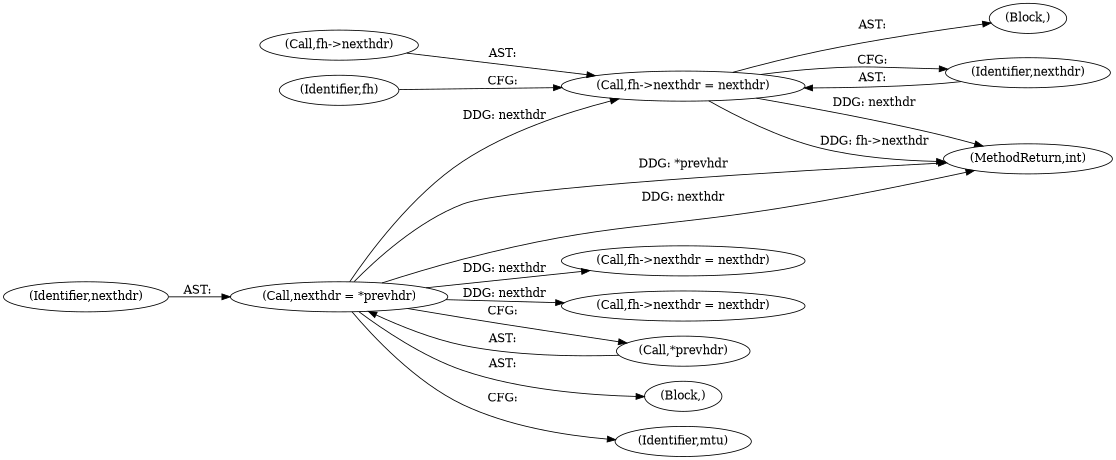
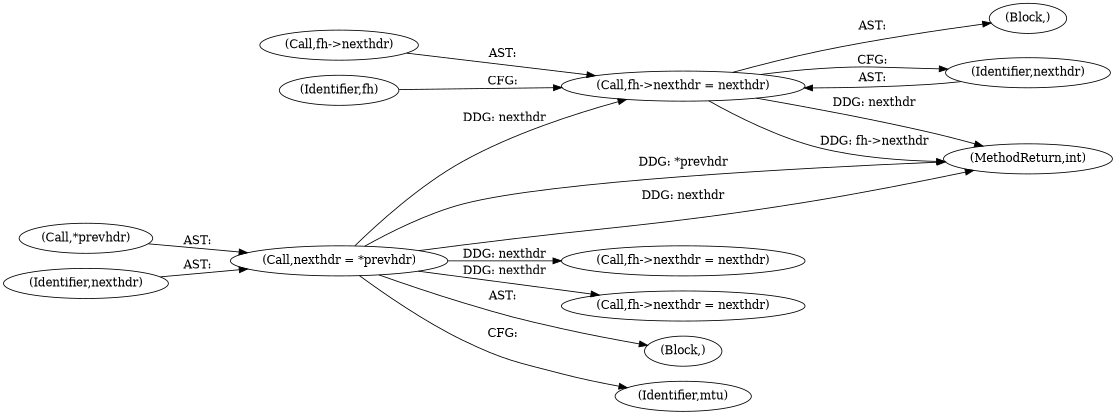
(513, 326) -> none
